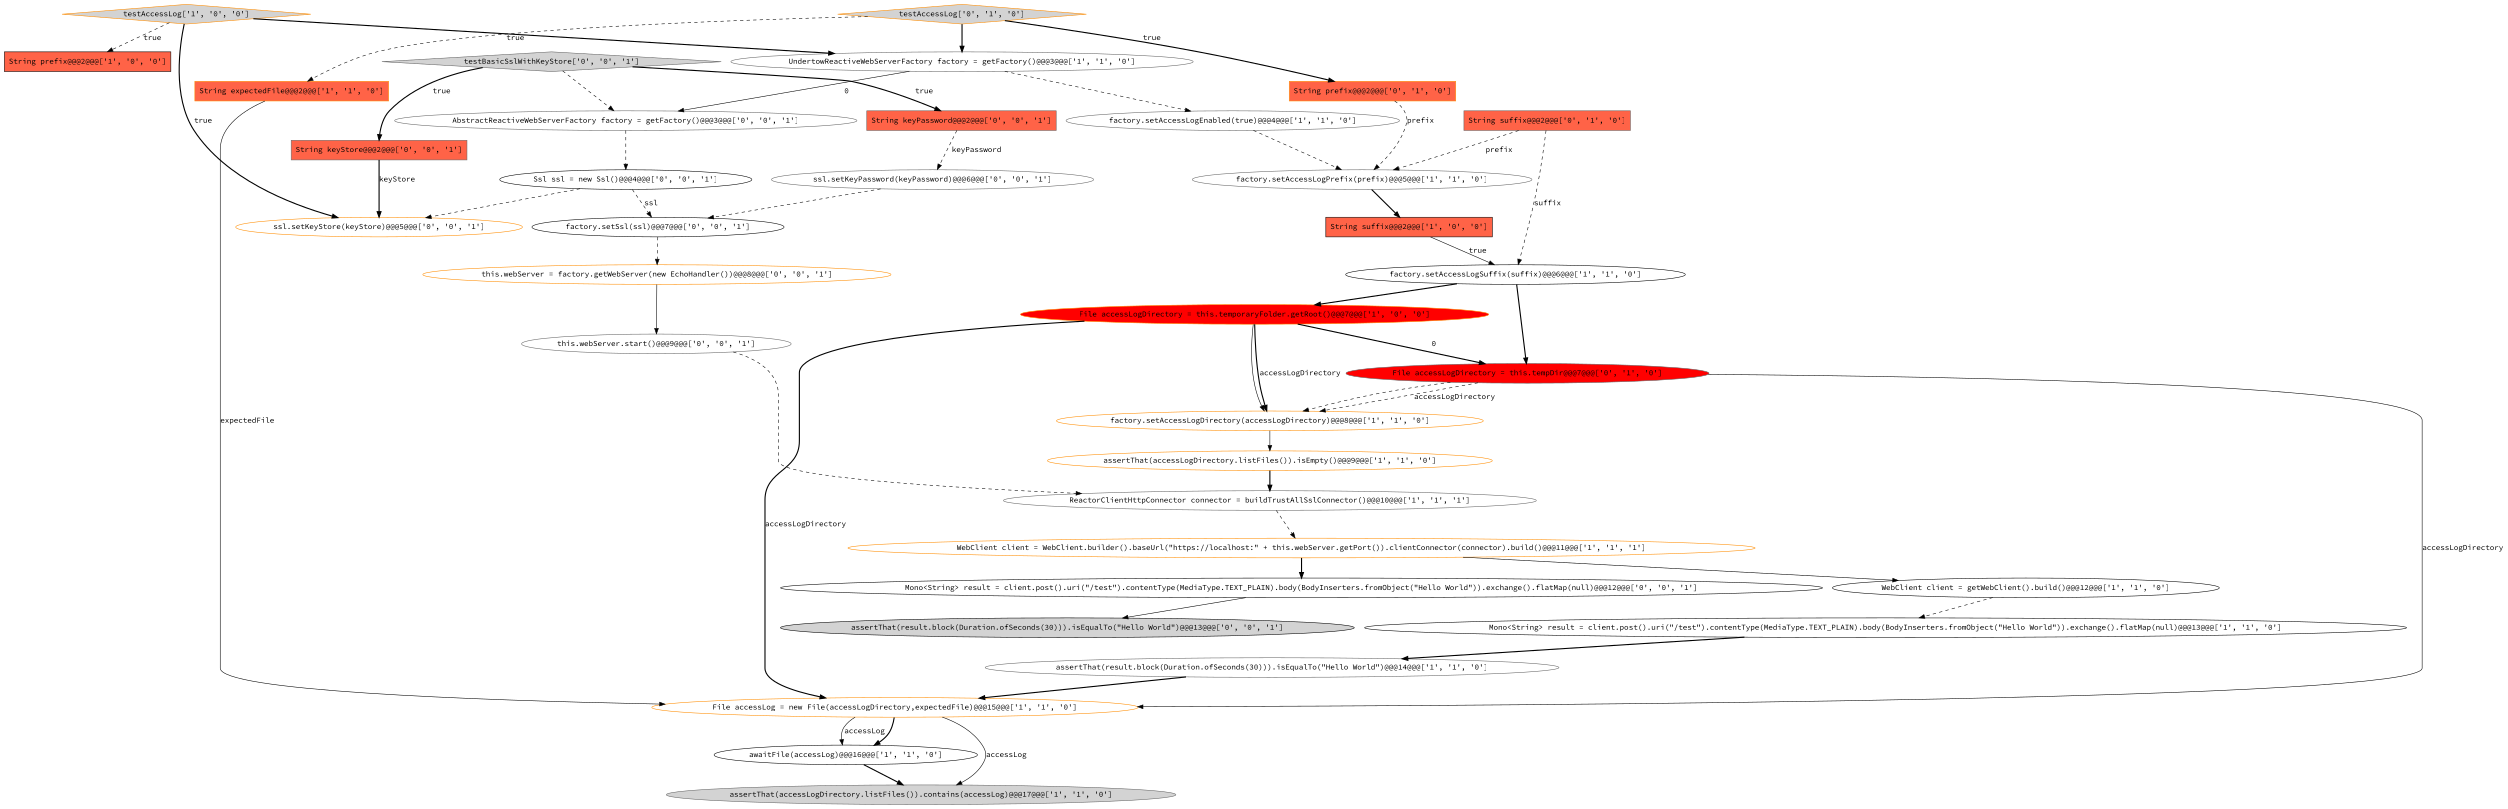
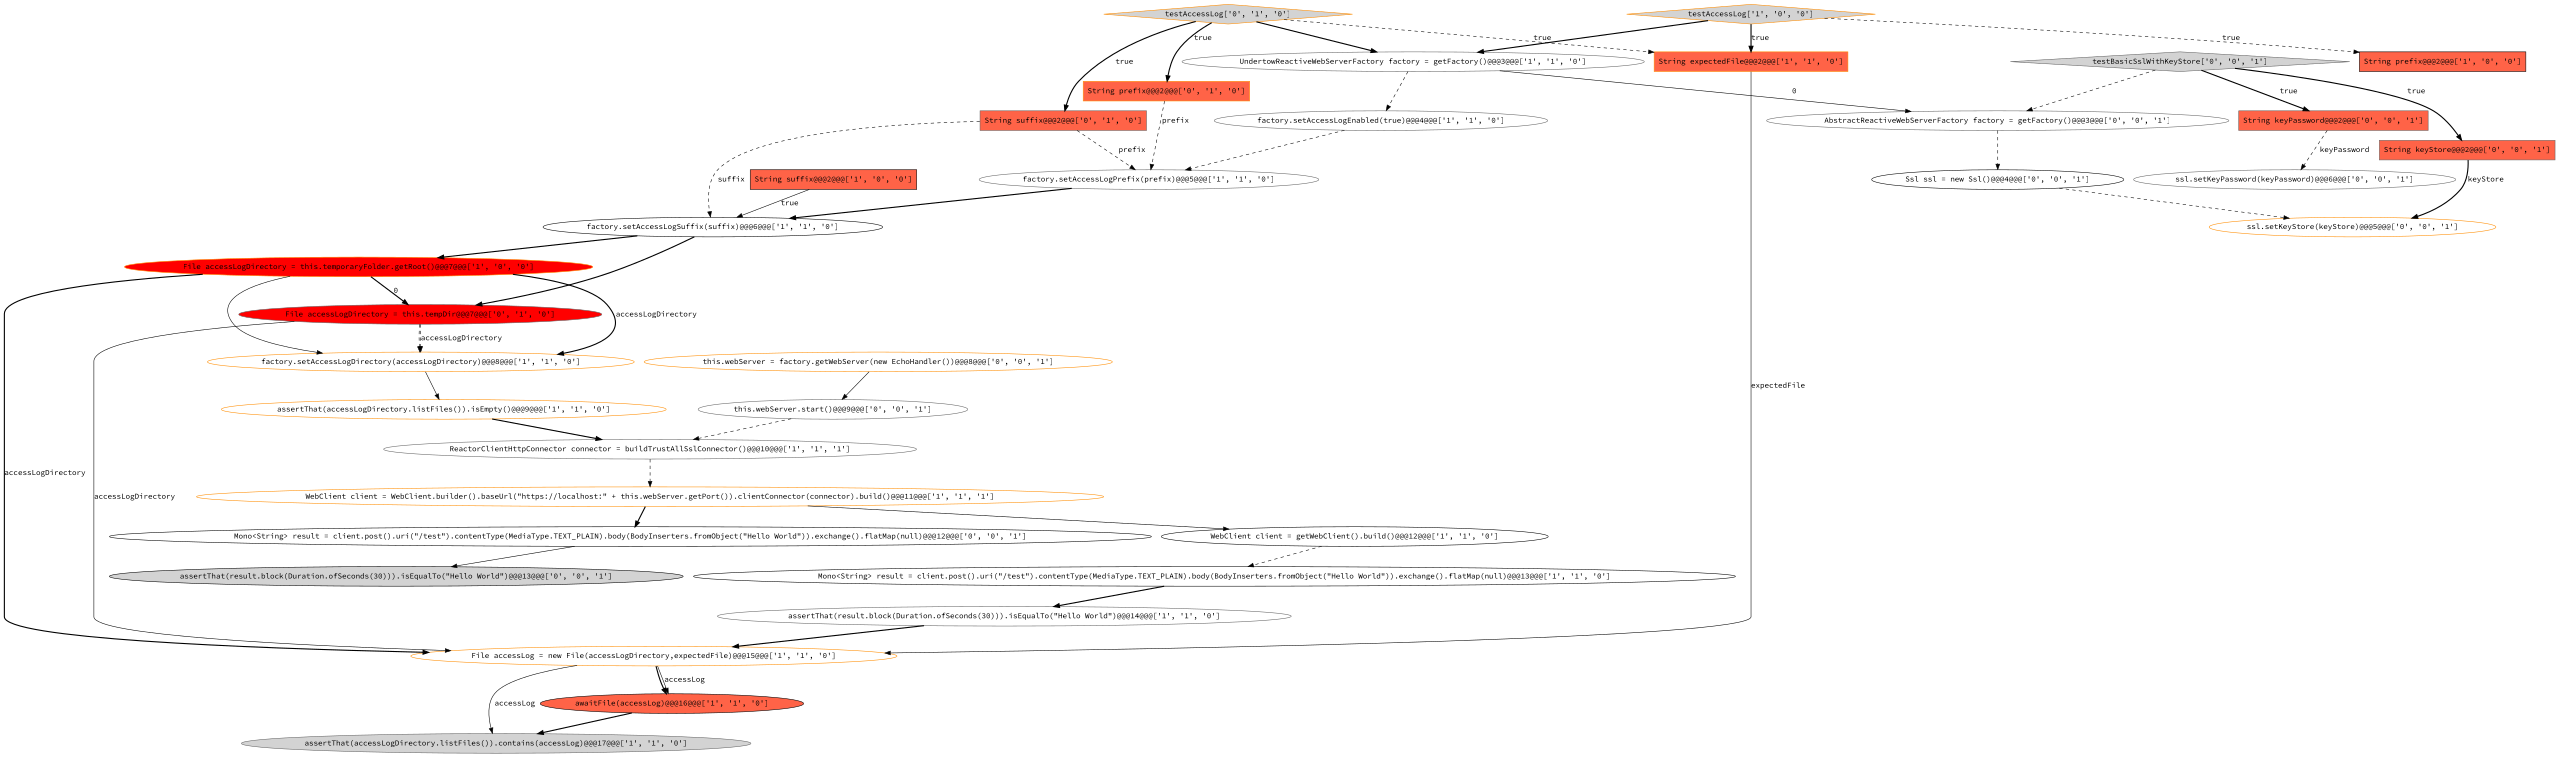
none -> (1121, 50)
(212, 152) -> (1751, 35)
(1384, 201) -> (934, 203)
(658, 227) -> none
(846, 755) -> (672, 704)
